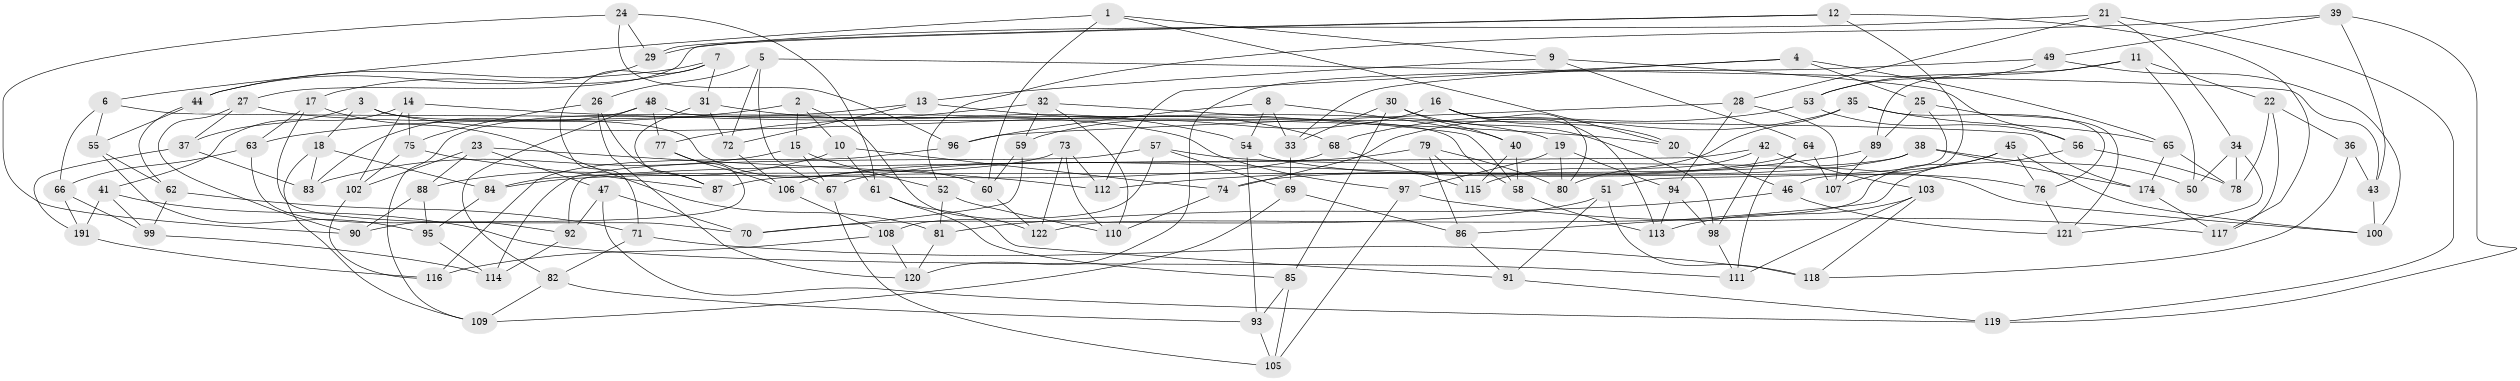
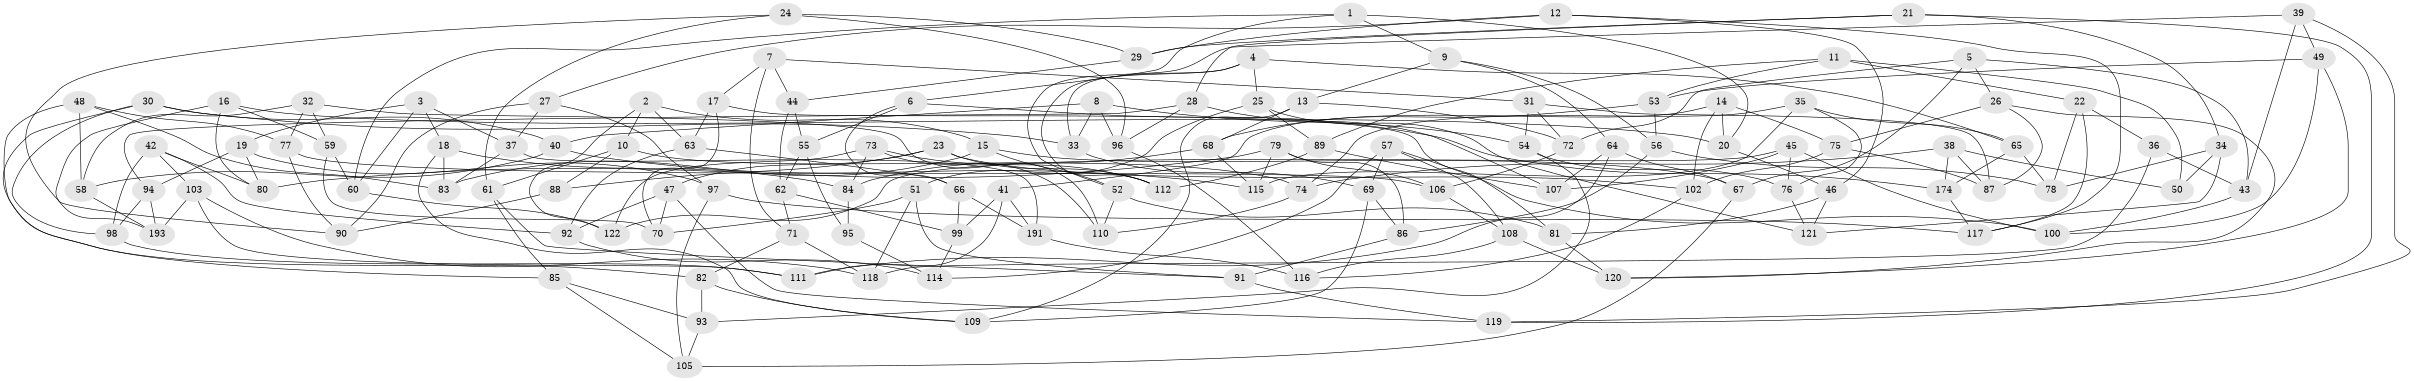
(425, 213) -> none
(1657, 235) -> (157, 235)
